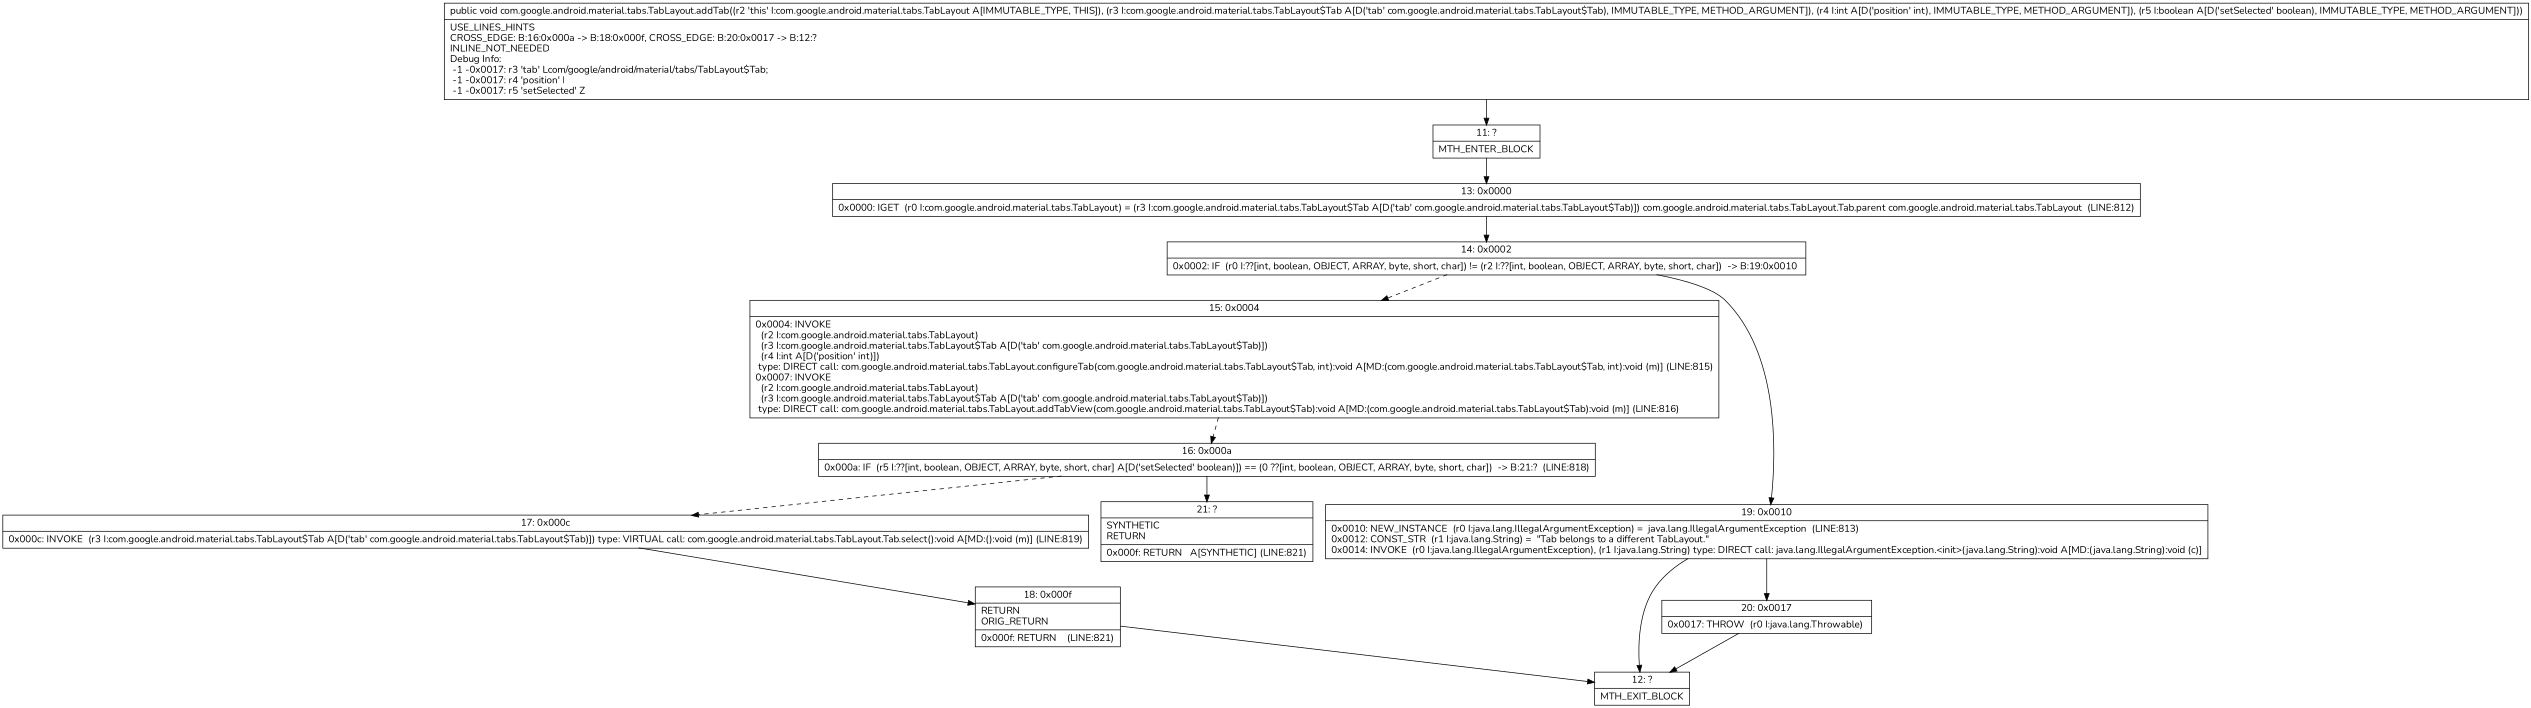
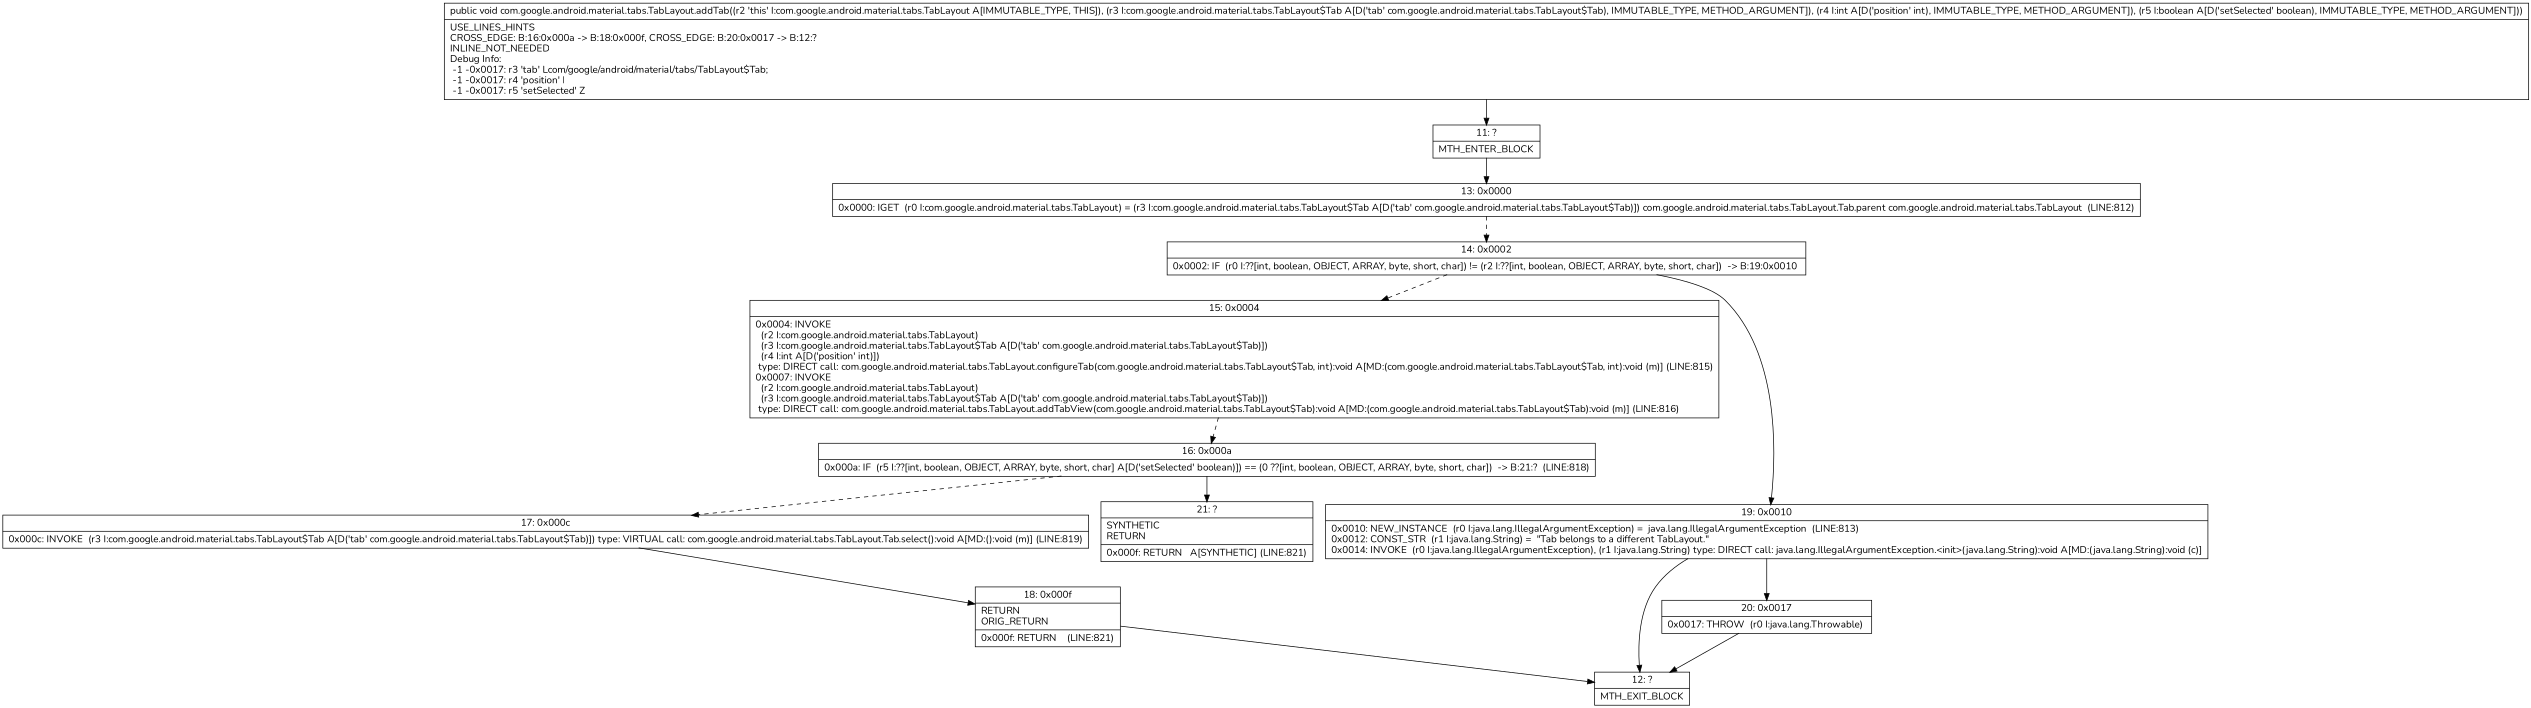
(1486, 226) -> (1486, 226)
